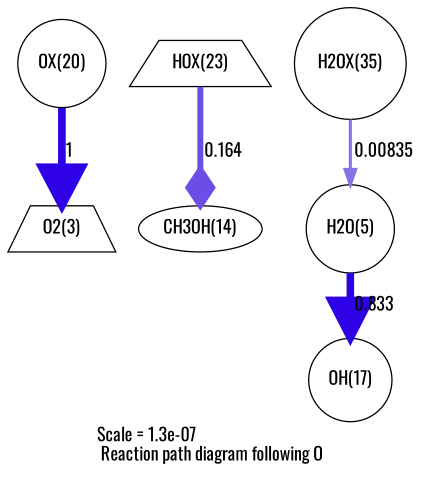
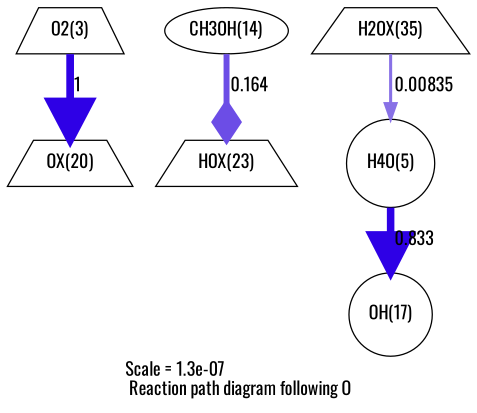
(62, 64) -> (70, 163)
(350, 64) -> (391, 31)
(200, 128) -> (227, 79)
(62, 137) -> (70, 78)
(350, 229) -> (391, 163)
